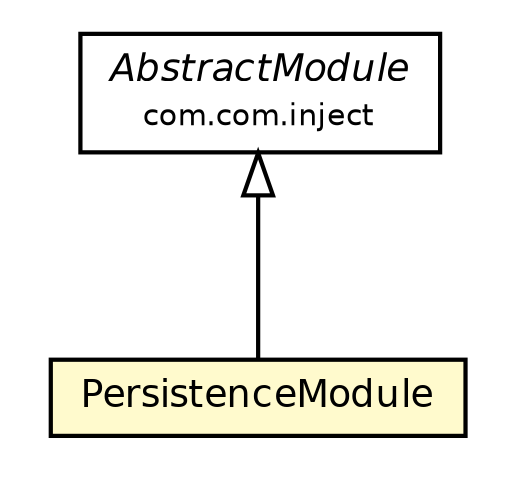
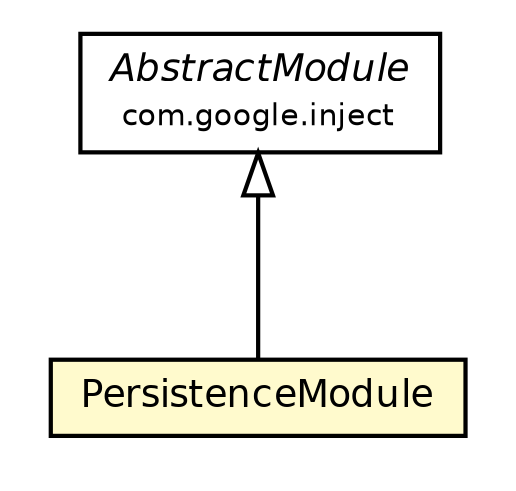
(260, 116) -> (260, 116)
